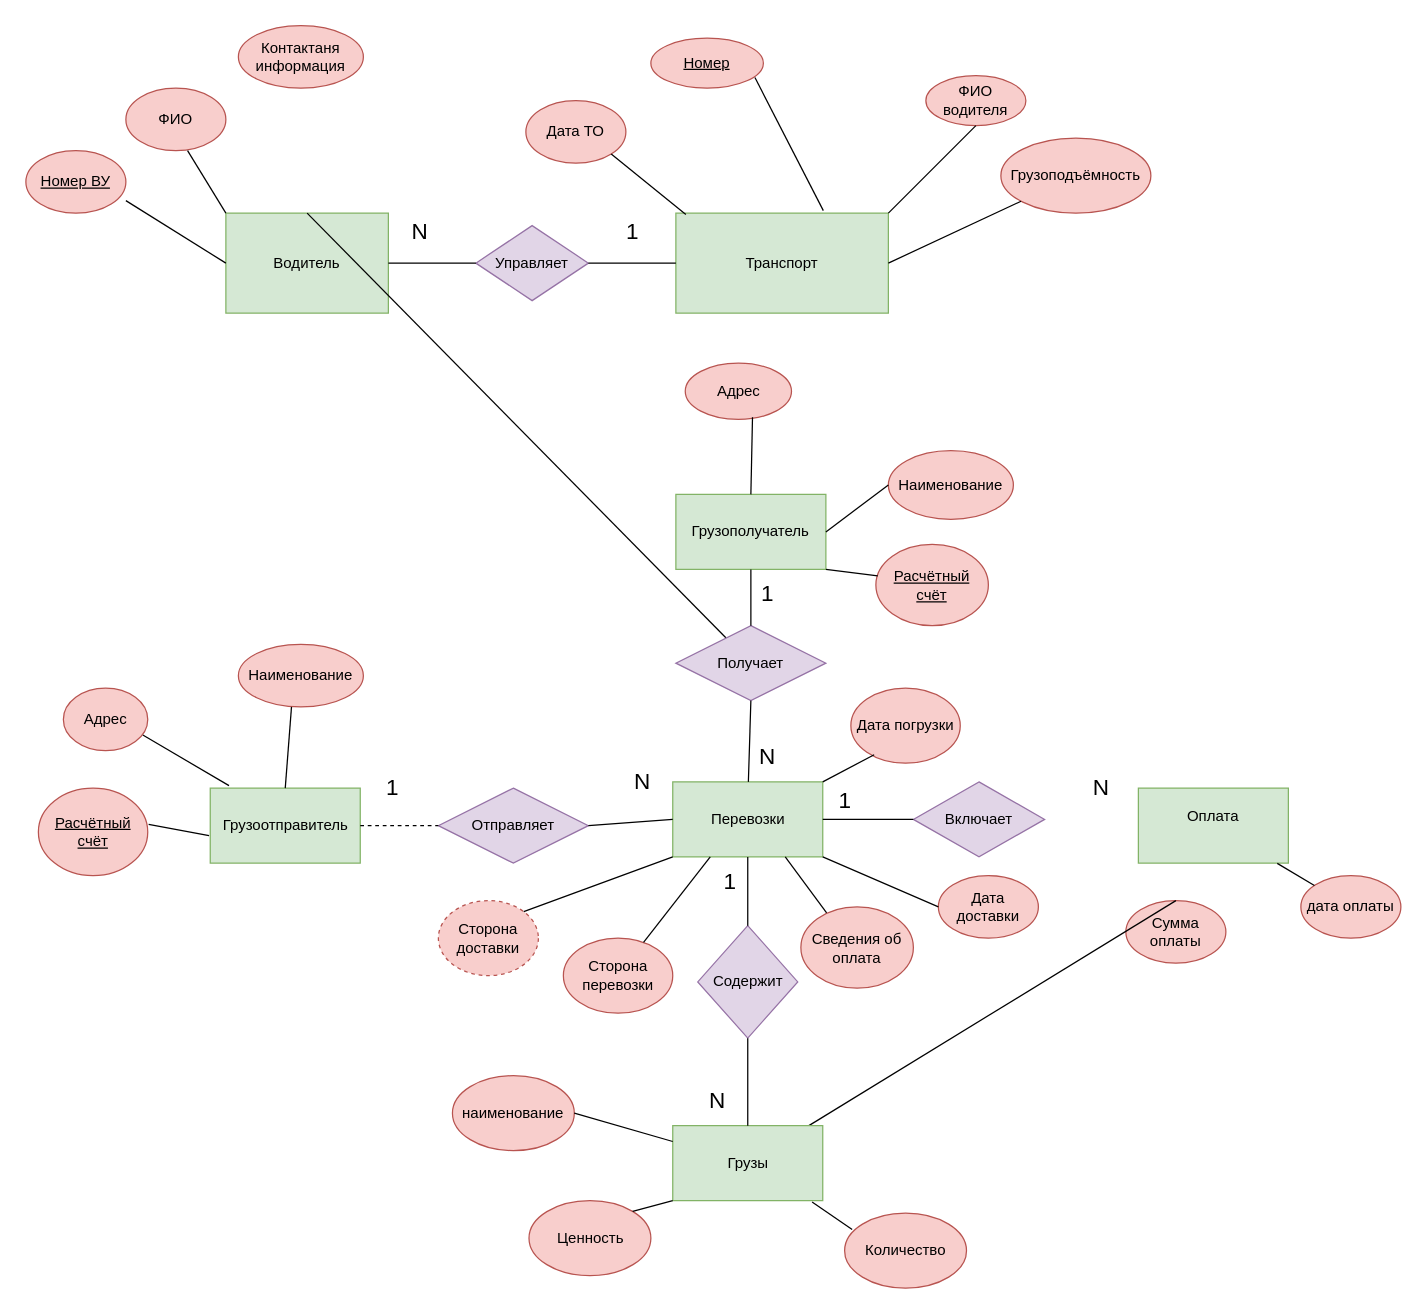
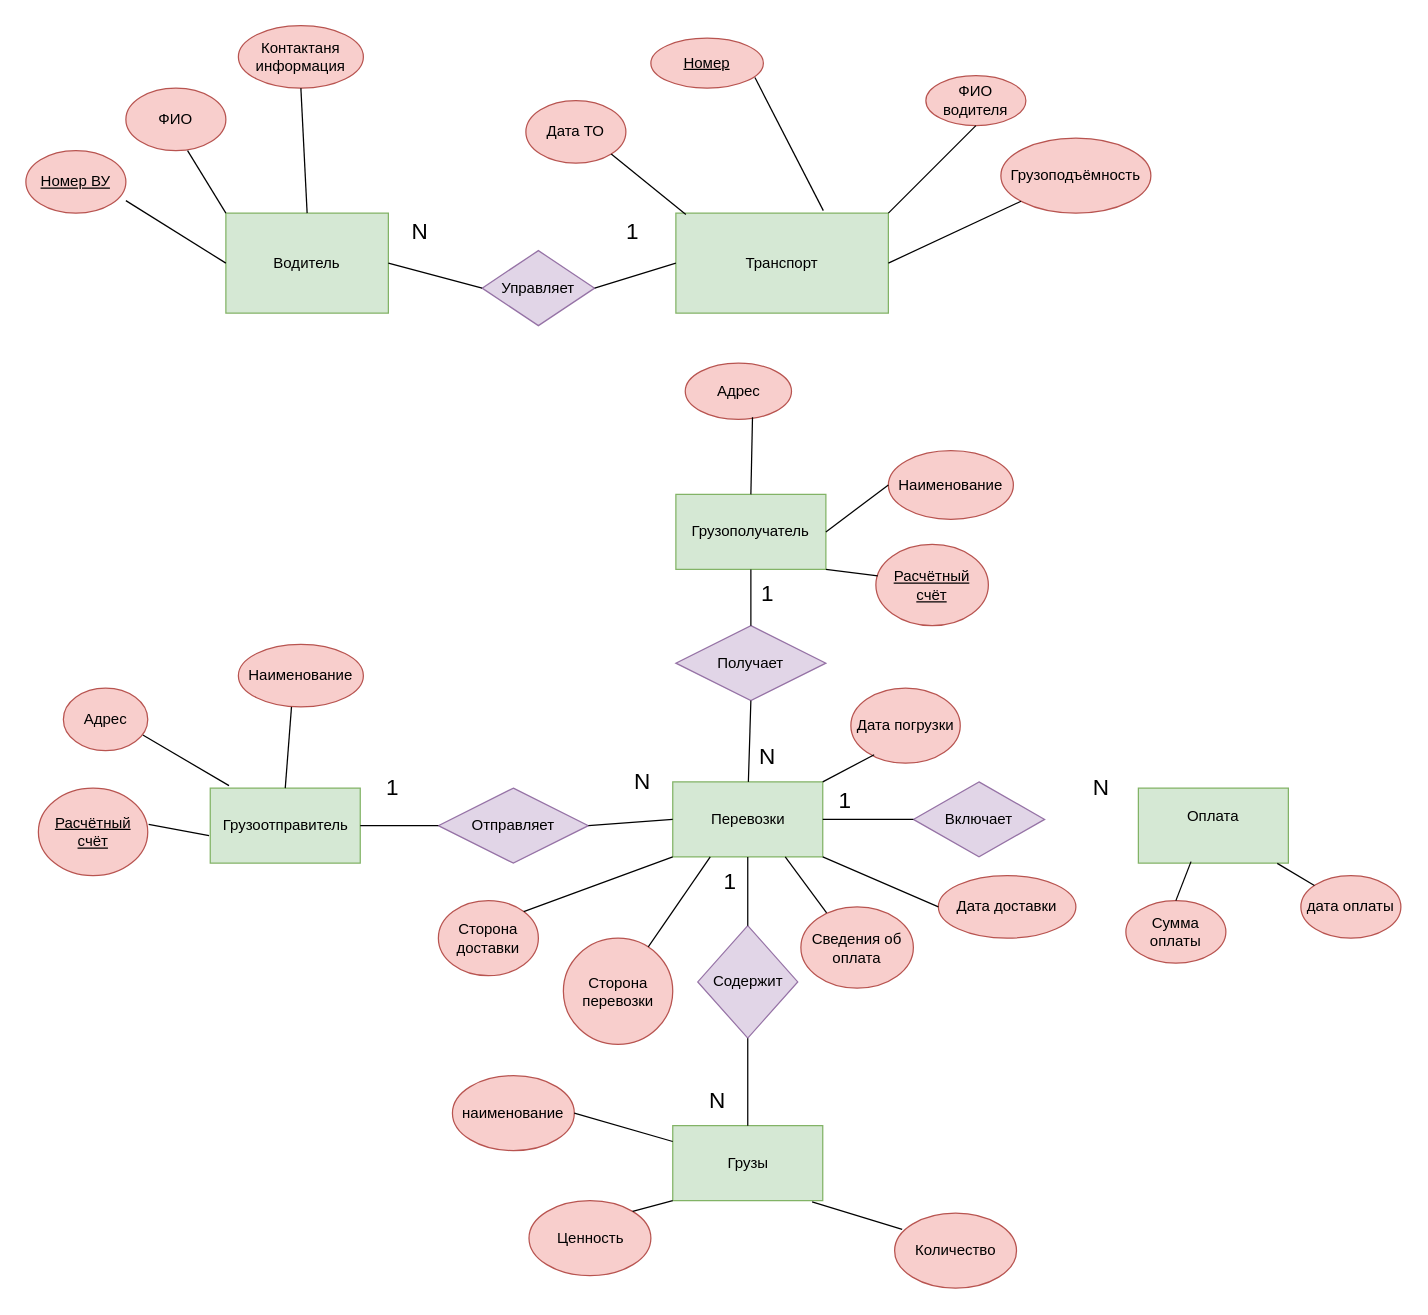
(532, 263) -> (538, 288)
(516, 426) -> (304, 151)
(399, 826) -> (399, 826)
(988, 907) -> (1007, 907)
(488, 938) -> (488, 938)
(618, 976) -> (618, 991)
(992, 1013) -> (1183, 882)
(905, 1251) -> (955, 1251)
